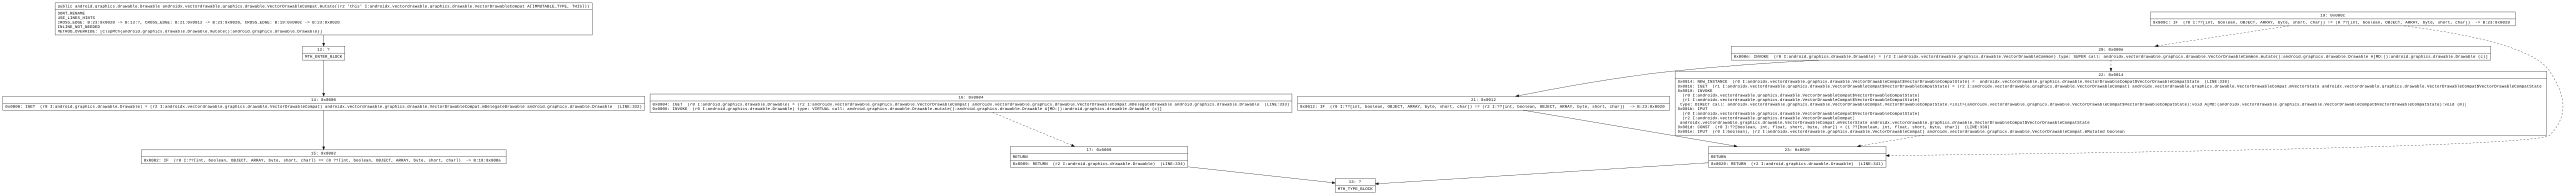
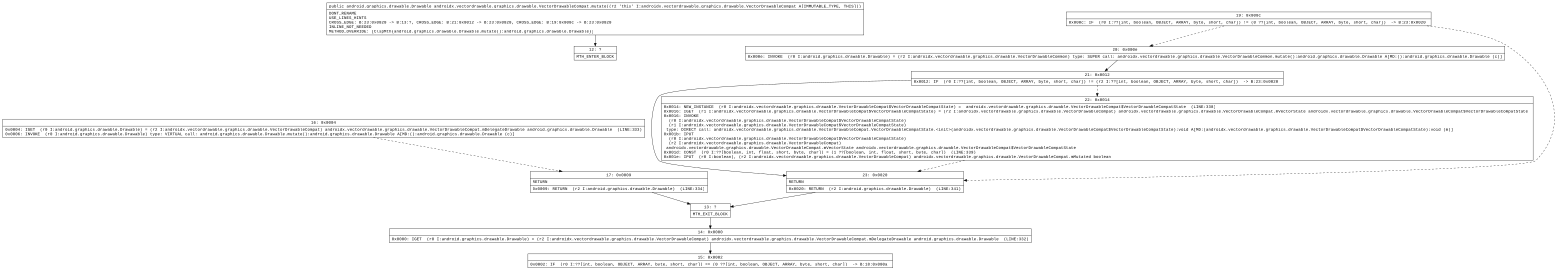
(2111, 64) -> (1097, 89)
(324, 77) -> (710, 222)
(1698, 91) -> (684, 116)
(1355, 189) -> (710, 214)
